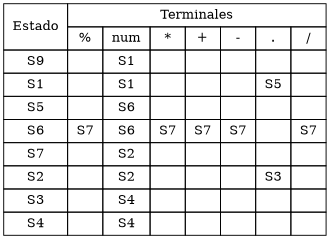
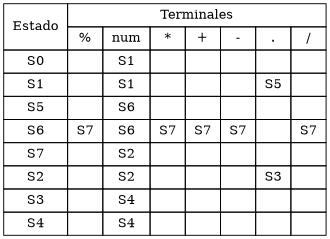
(36, 61) -> (36, 61)
